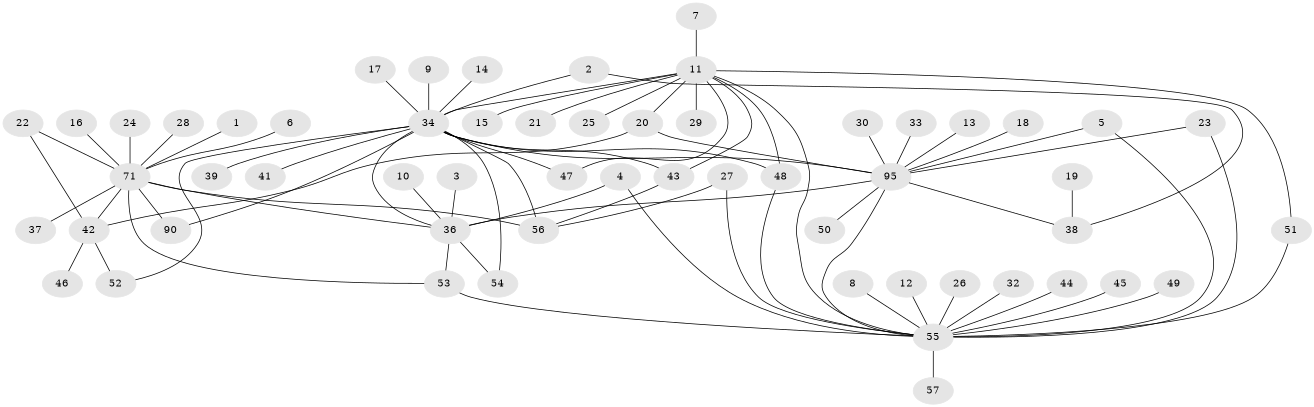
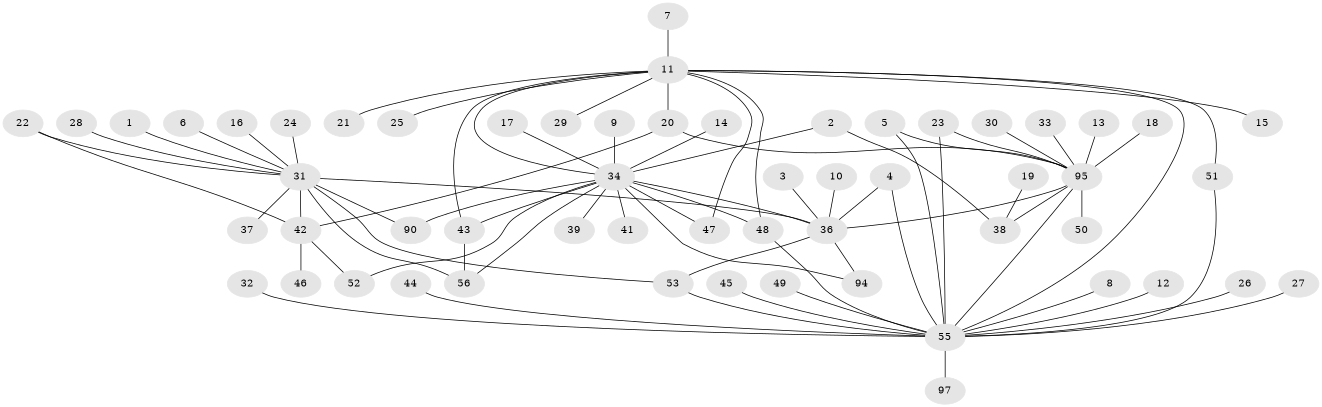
(592, 158) -> none
(130, 177) -> (300, 177)
(636, 209) -> none
(498, 284) -> (862, 284)
(933, 391) -> (945, 391)
